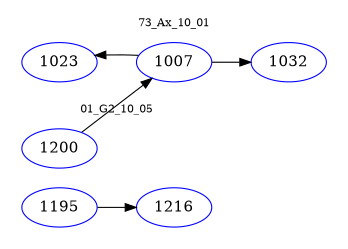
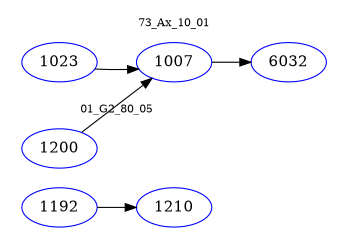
(122, 55) -> (111, 70)
(289, 62) -> (289, 62)
(117, 110) -> (117, 110)
(59, 207) -> (59, 207)
(174, 207) -> (174, 207)
